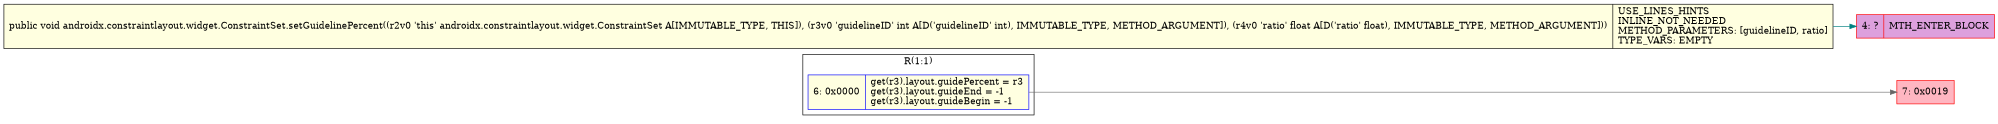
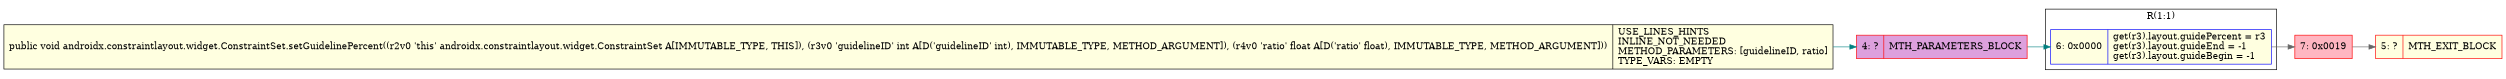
(1939, 26) -> (1955, 47)
none -> (2036, 47)
none -> (2439, 47)
